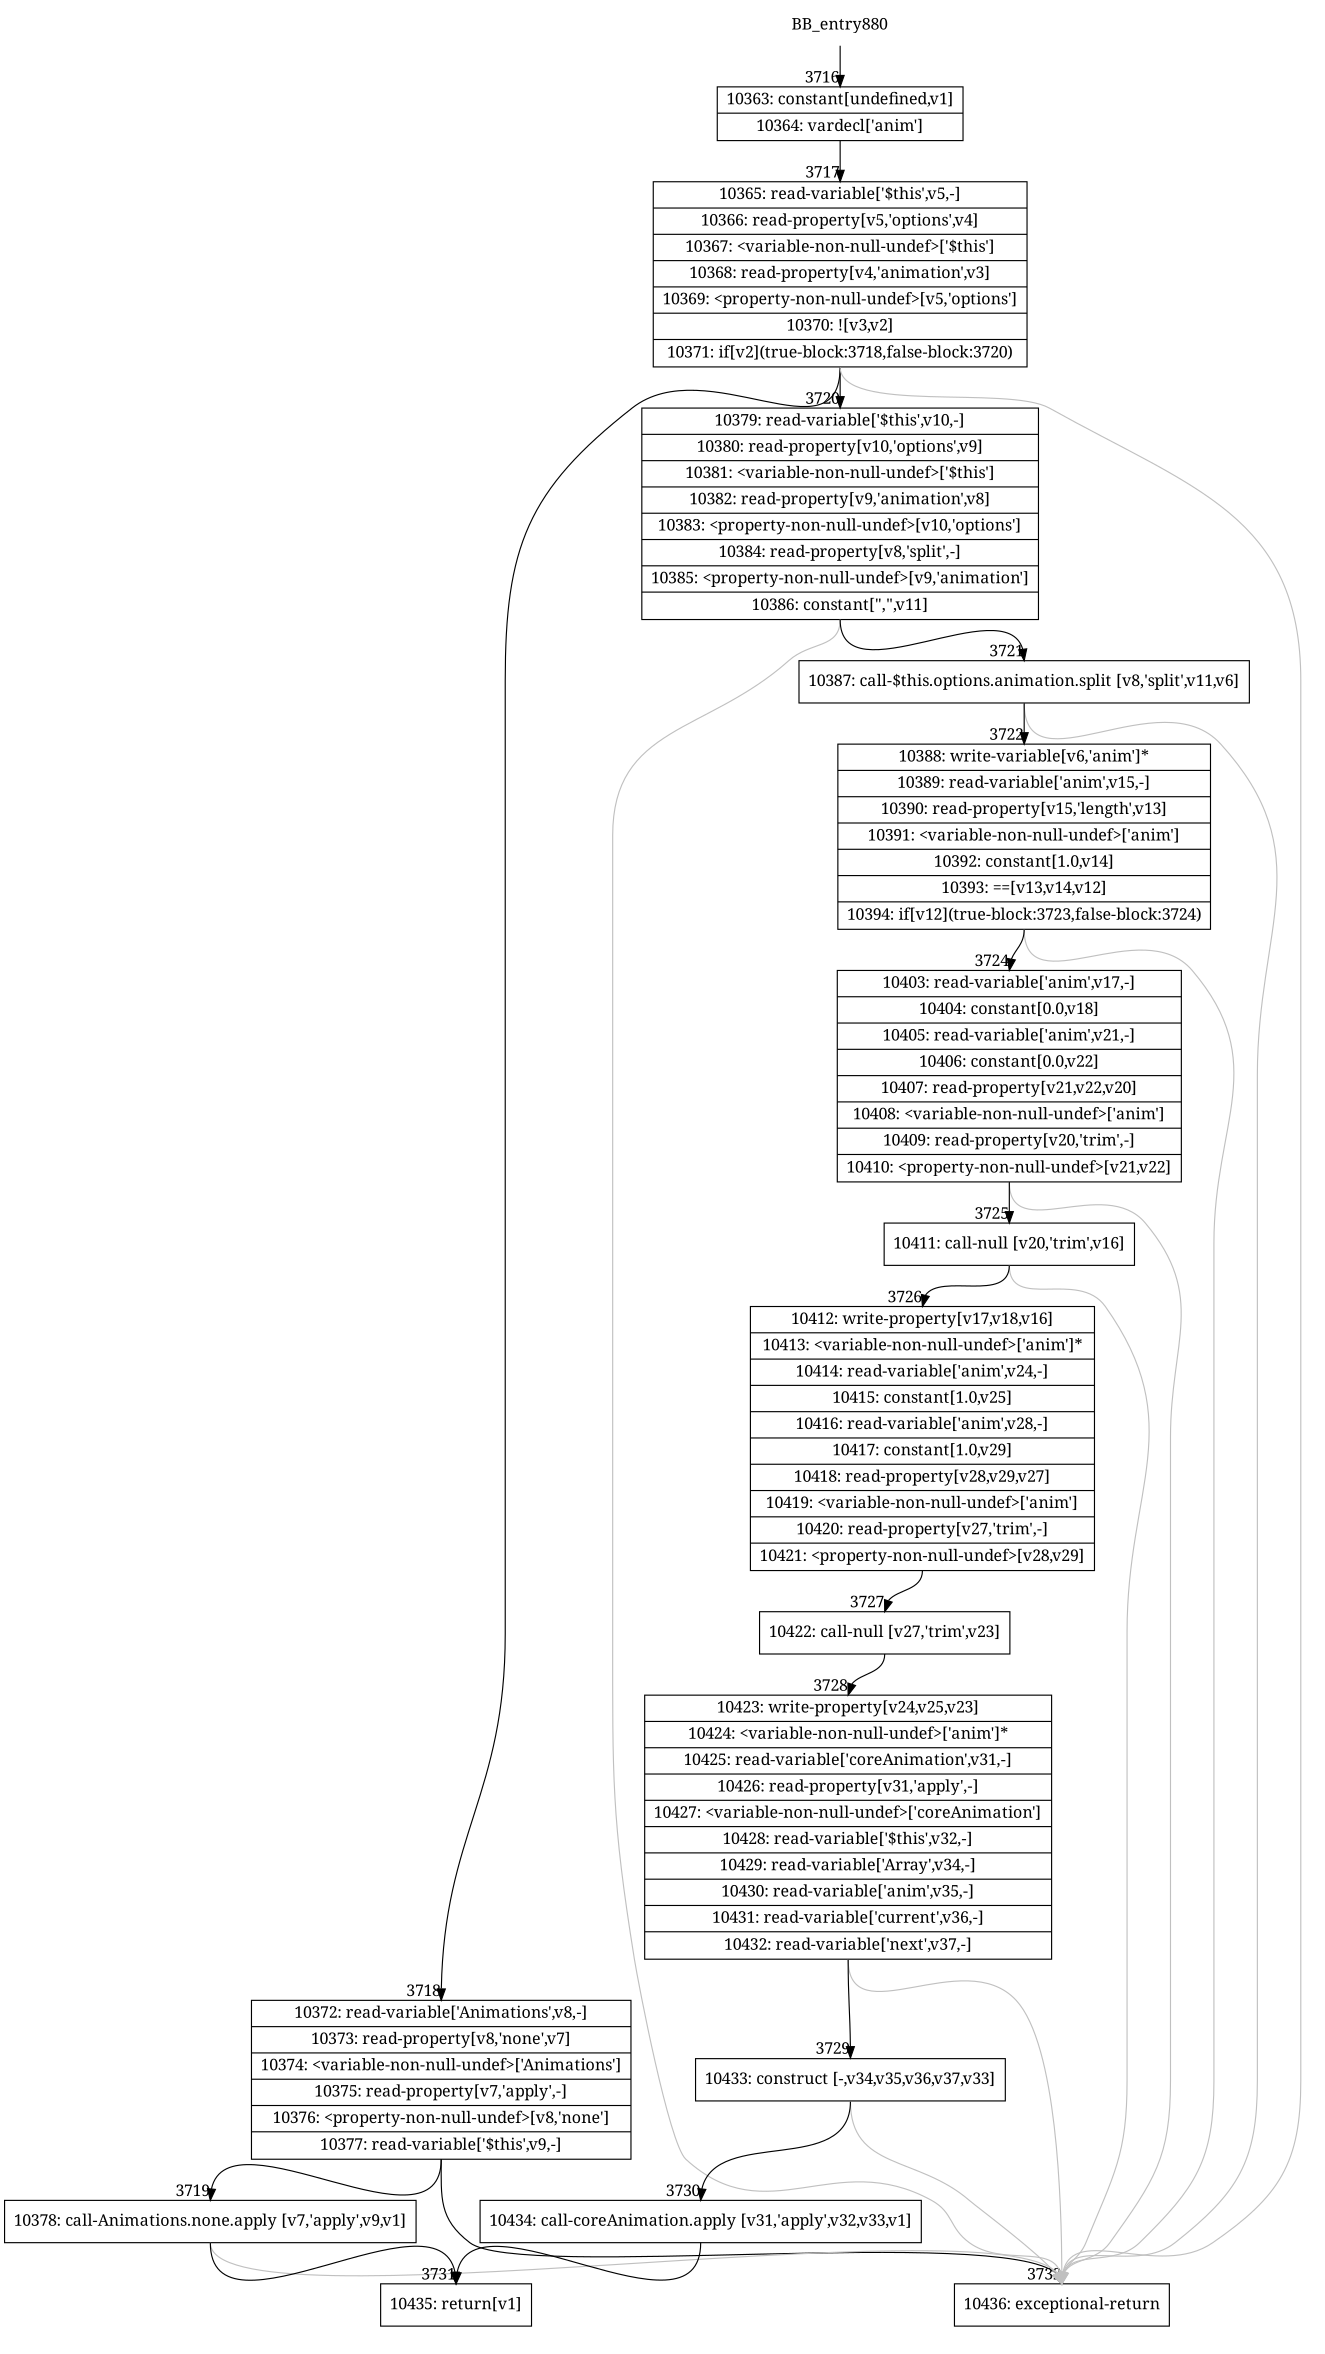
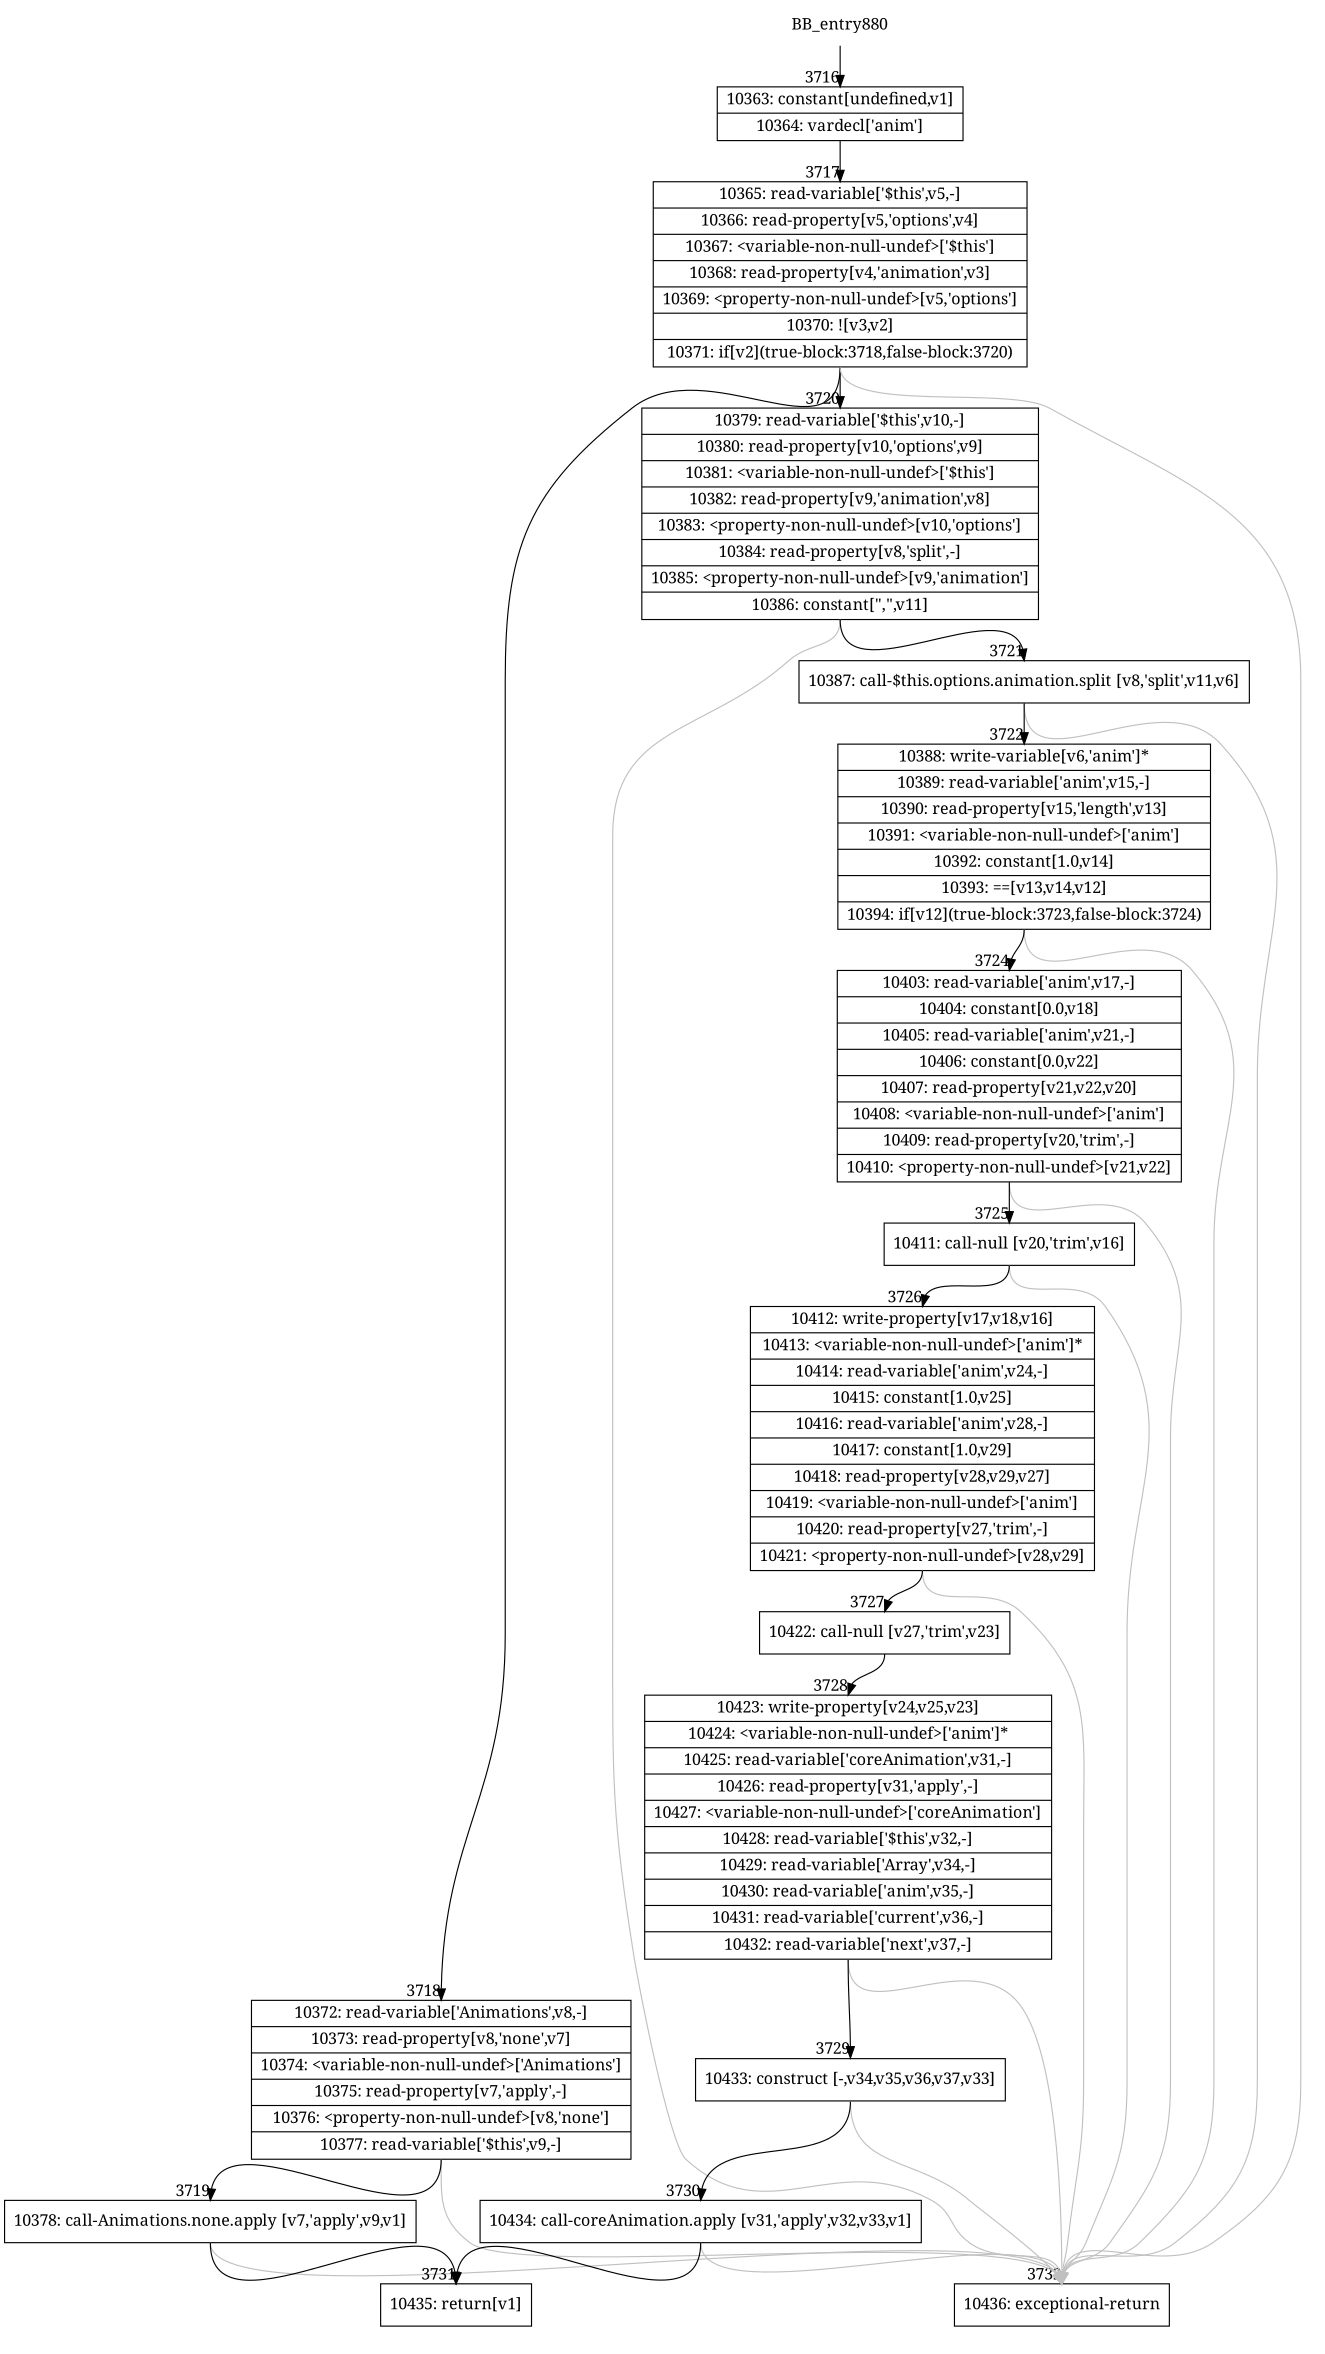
none -> (1084, 1875)
(632, 2256) -> (632, 2256)
none -> (876, 2264)
